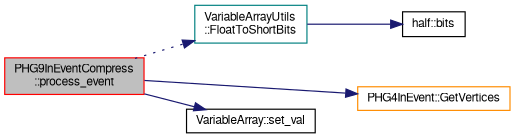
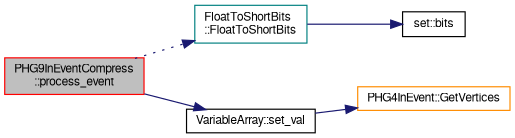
(251, 24) -> (251, 24)
(434, 24) -> (434, 24)
(245, 87) -> (330, 111)
